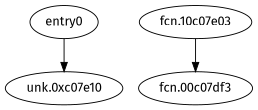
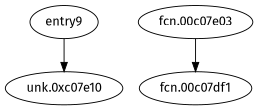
(64, 22) -> (64, 22)
(196, 22) -> (196, 22)
(196, 88) -> (196, 88)
